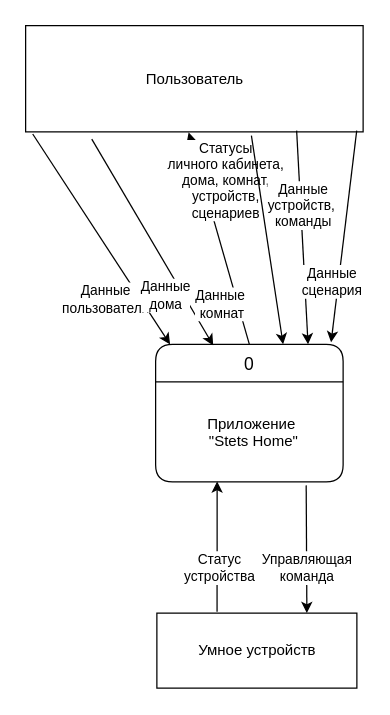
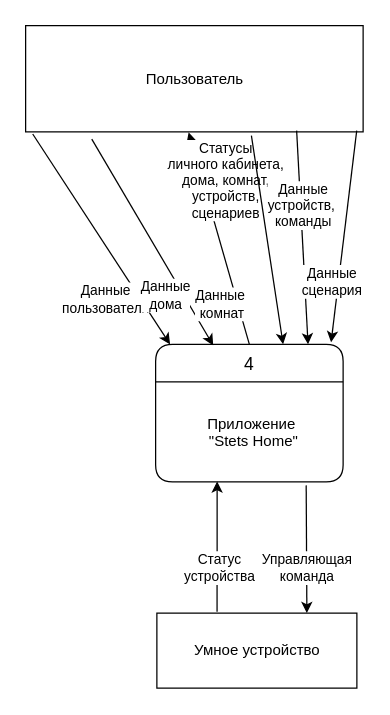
(249, 364) -> (249, 364)
(258, 651) -> (258, 651)
